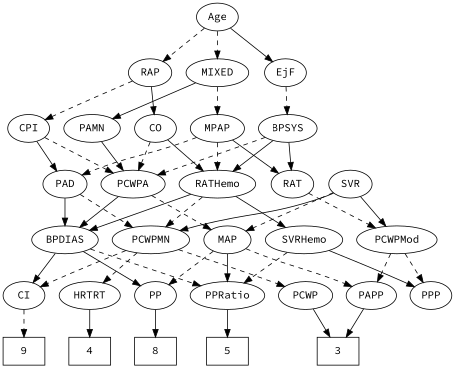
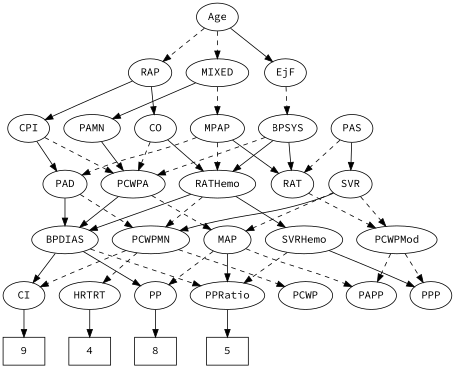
(92, 99) -> (92, 99)
none -> (352, 128)
(371, 208) -> (371, 208)
(24, 320) -> (24, 320)
(338, 351) -> none
